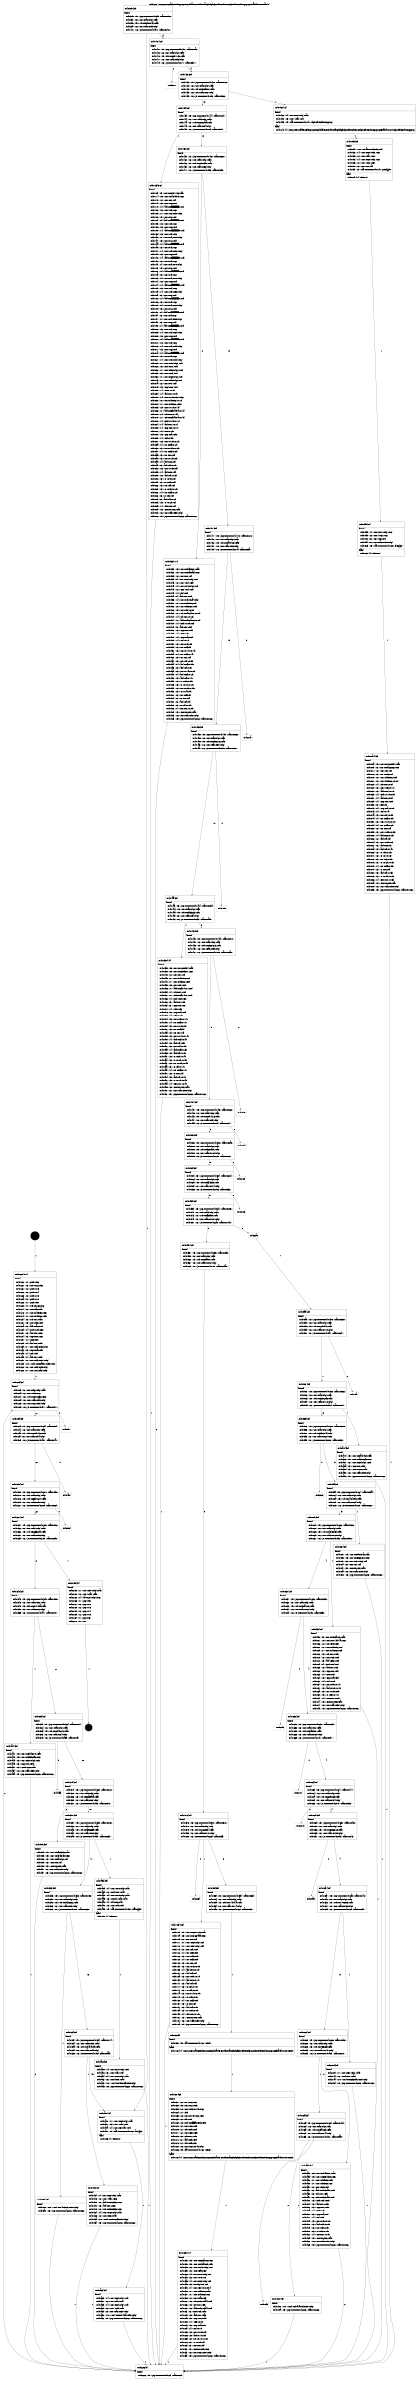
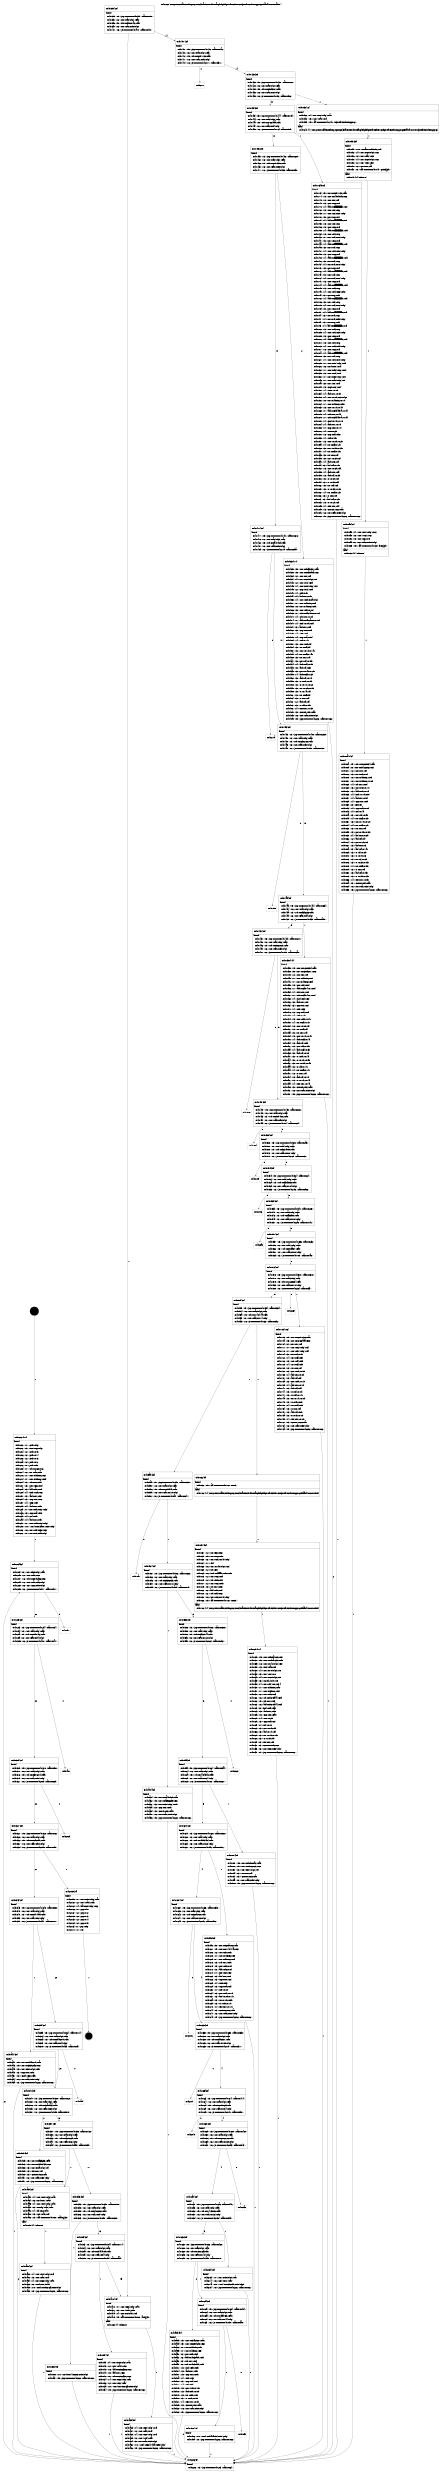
(283, 1274) -> (212, 1398)
